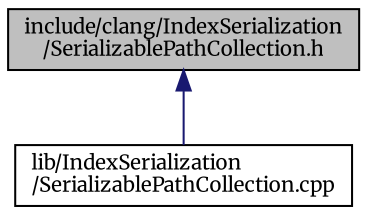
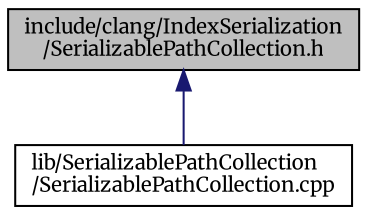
(184, 176) -> (184, 176)
